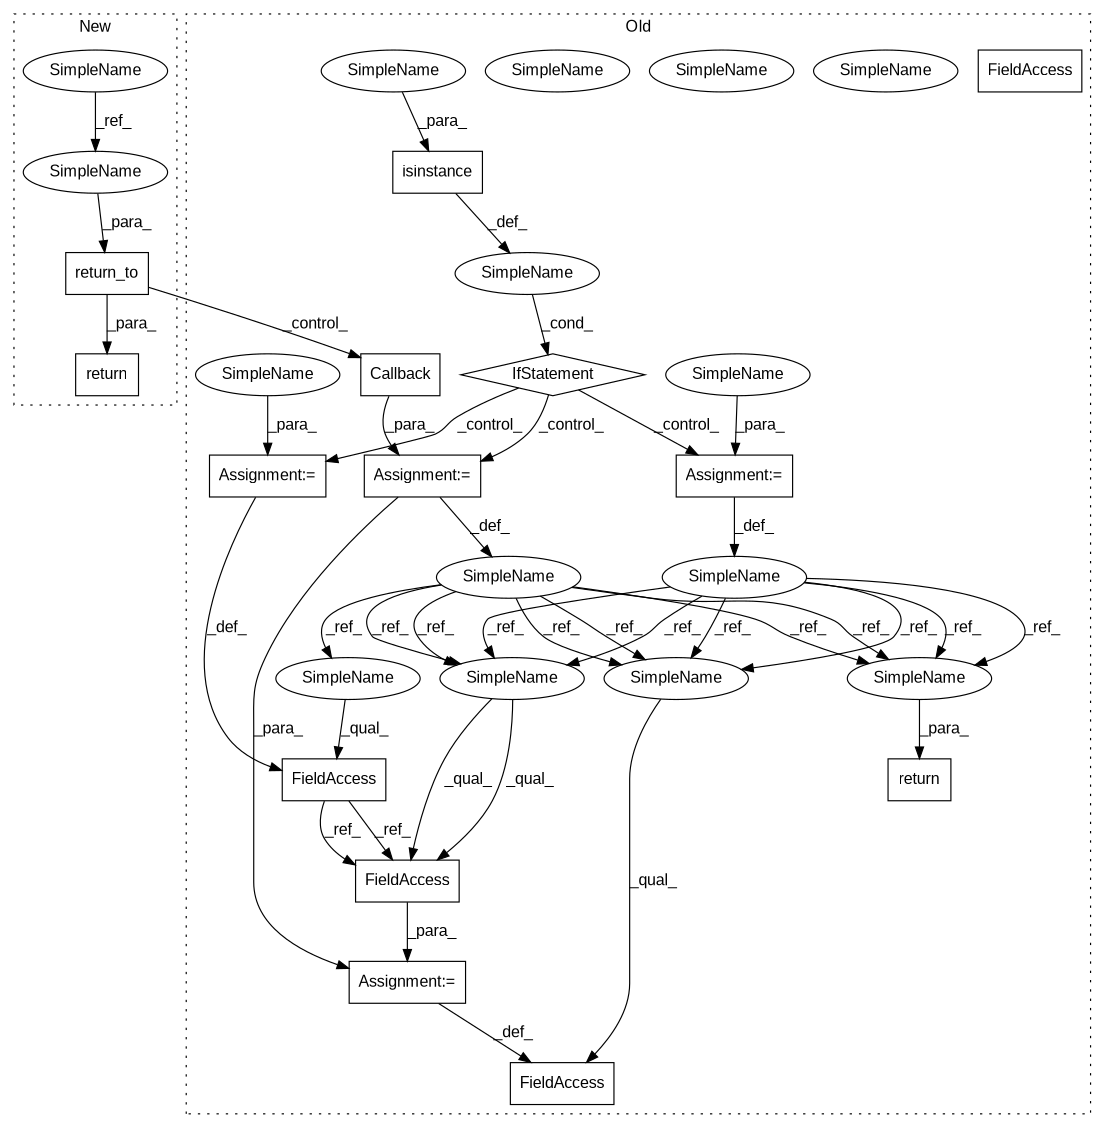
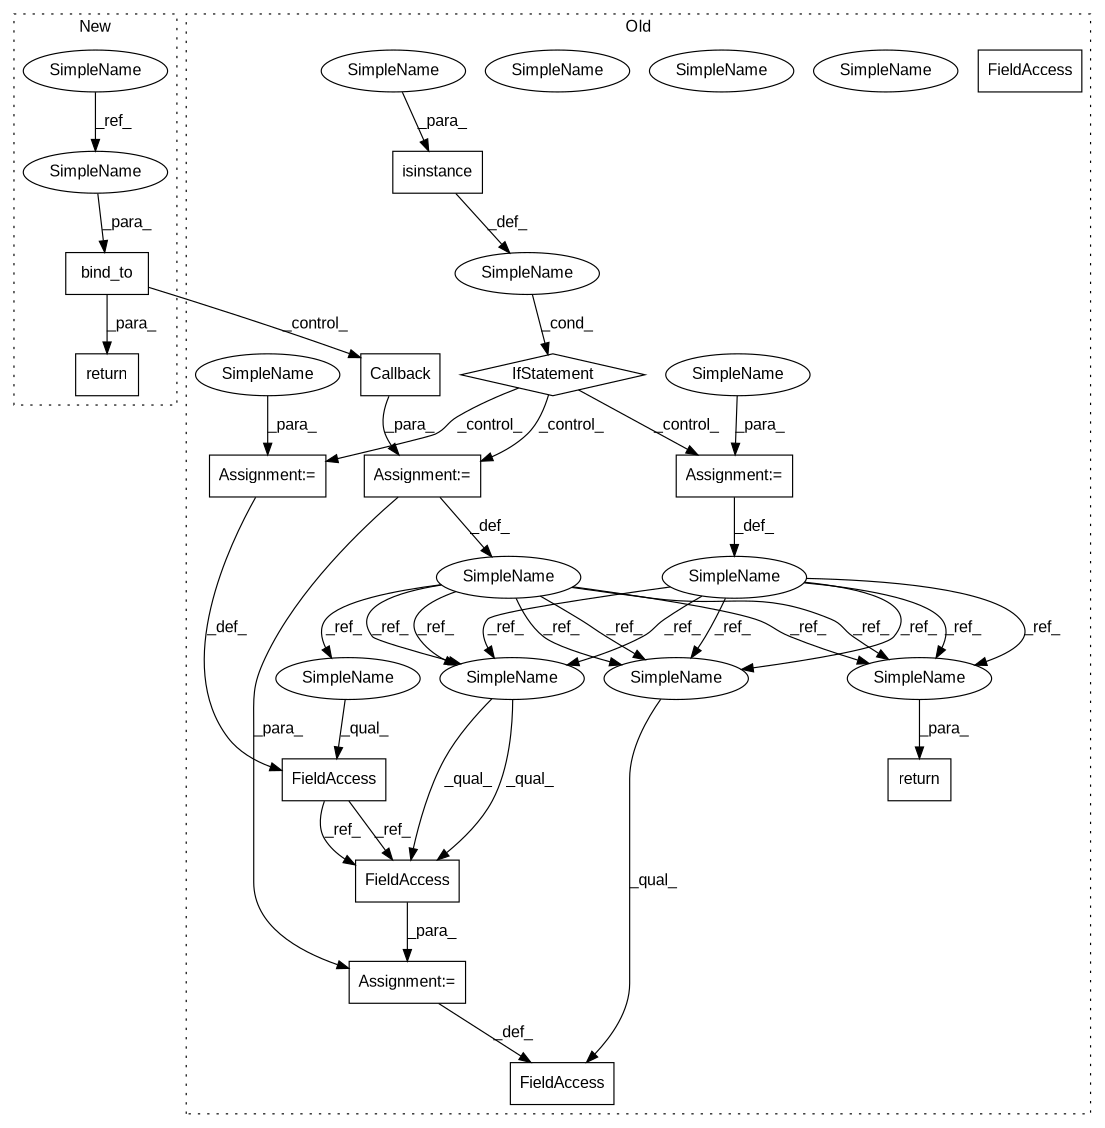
(107, 274) -> (107, 274)
